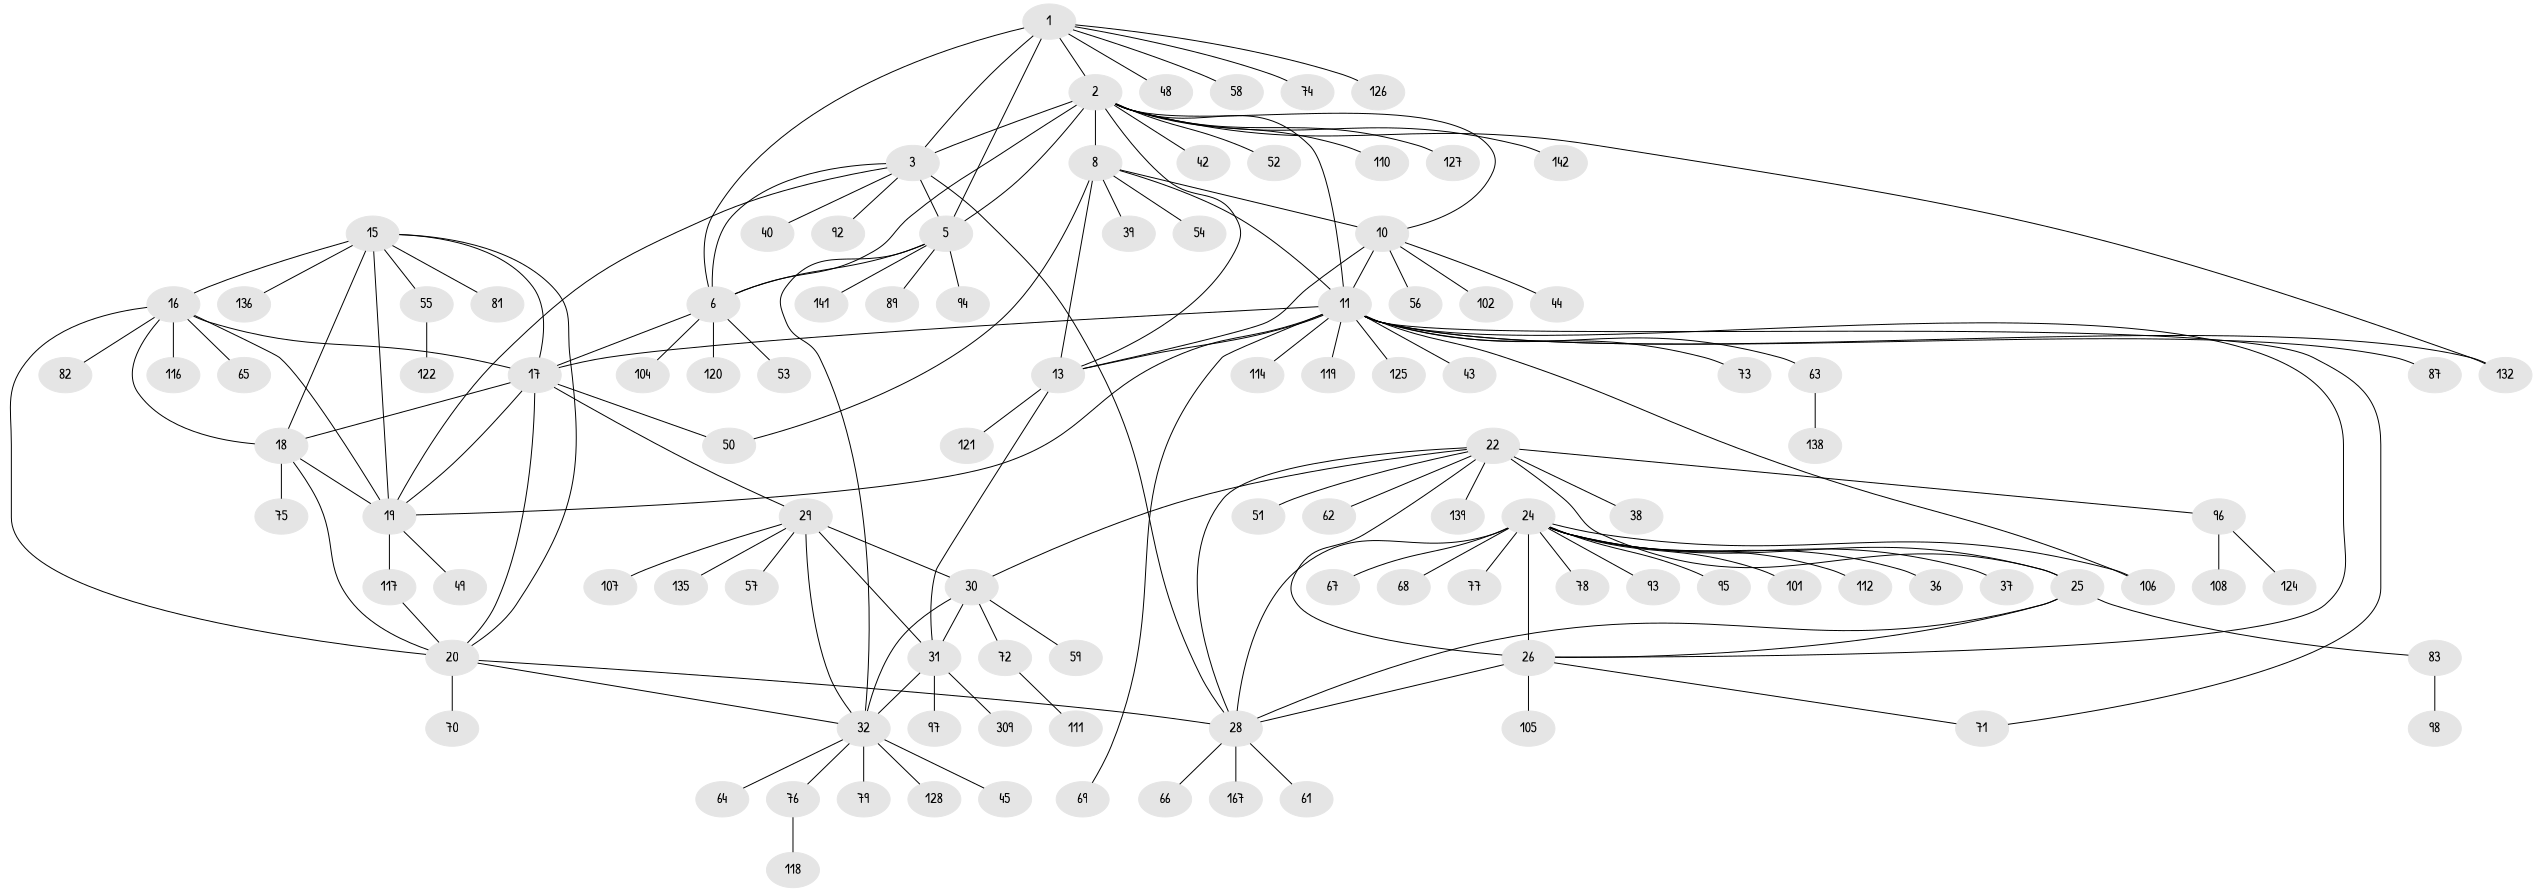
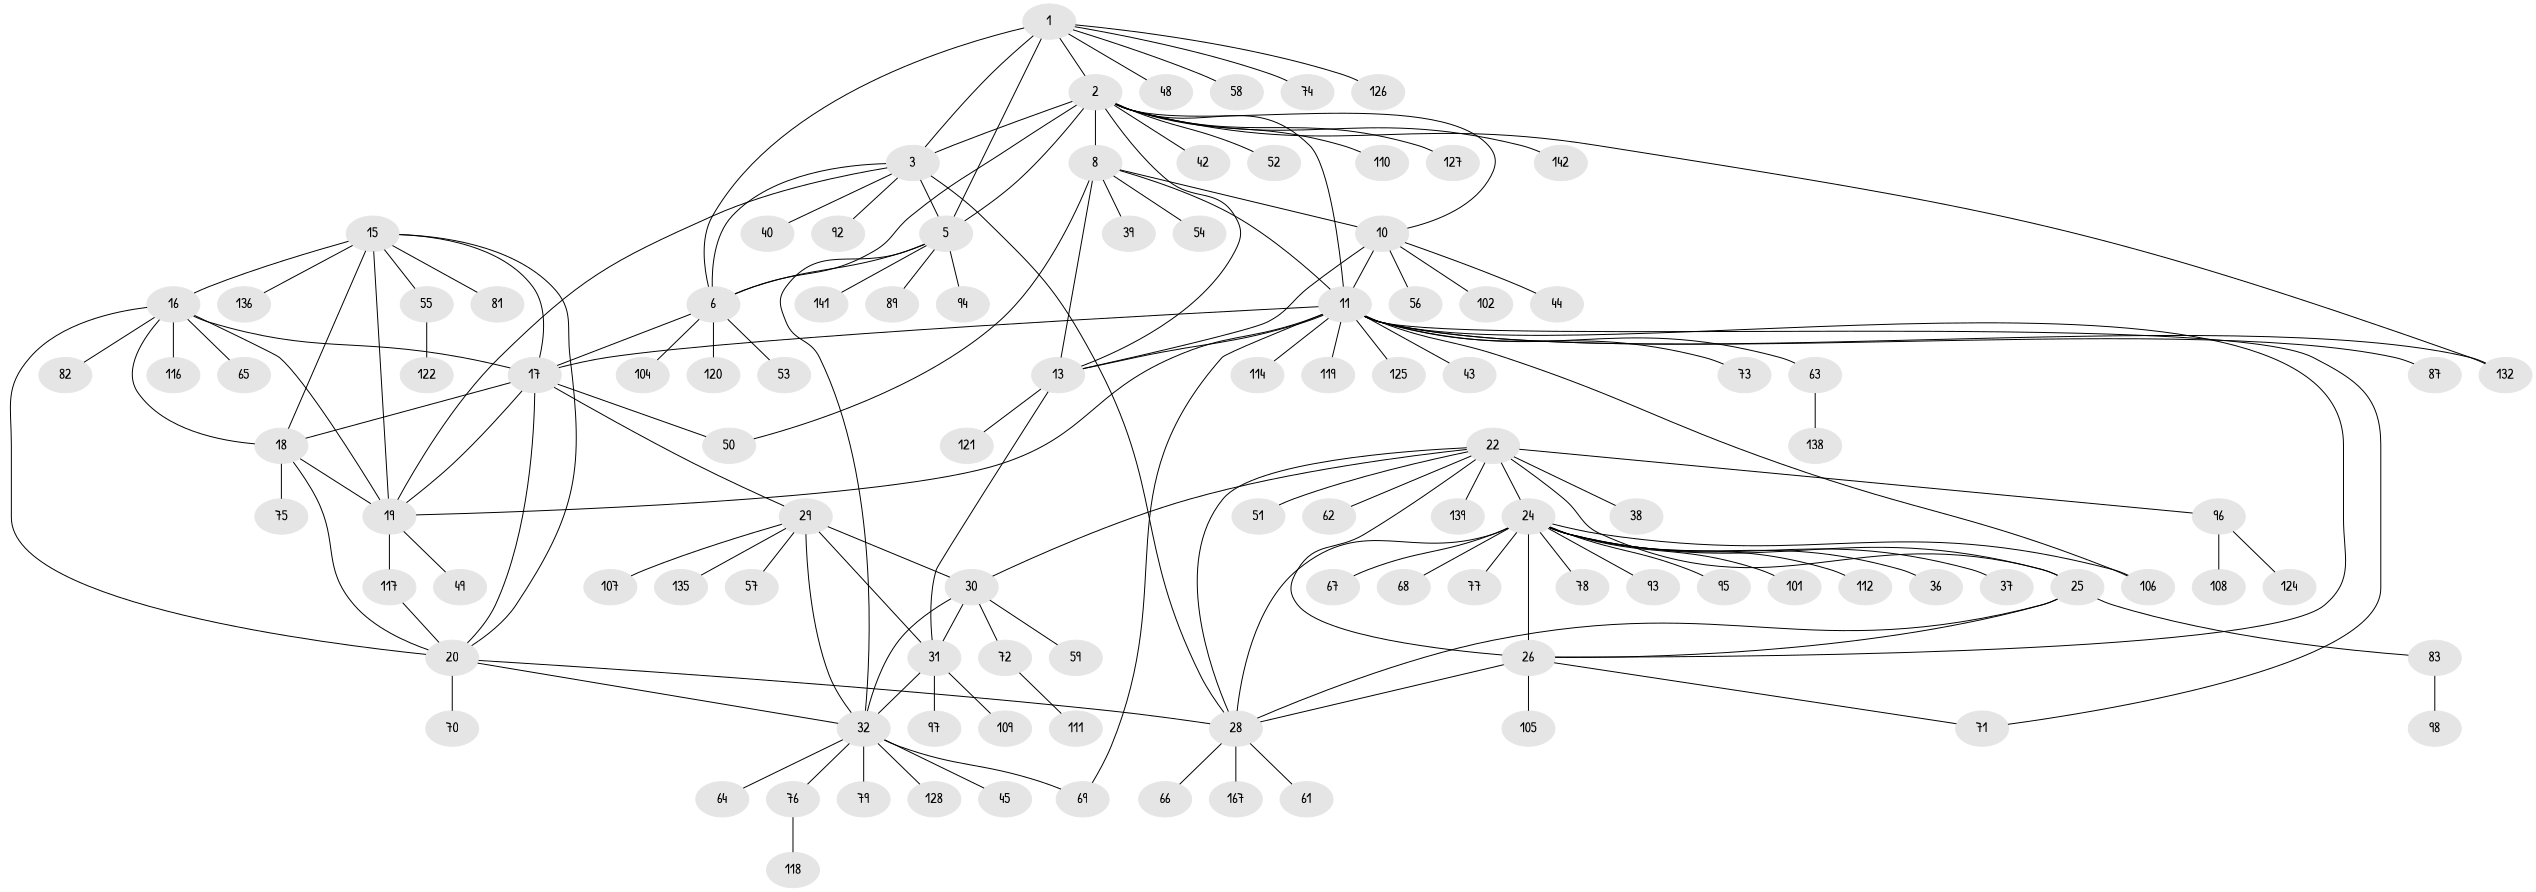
none -> (1511, 481)
(1005, 729) -> (1005, 729)
none -> (972, 765)
